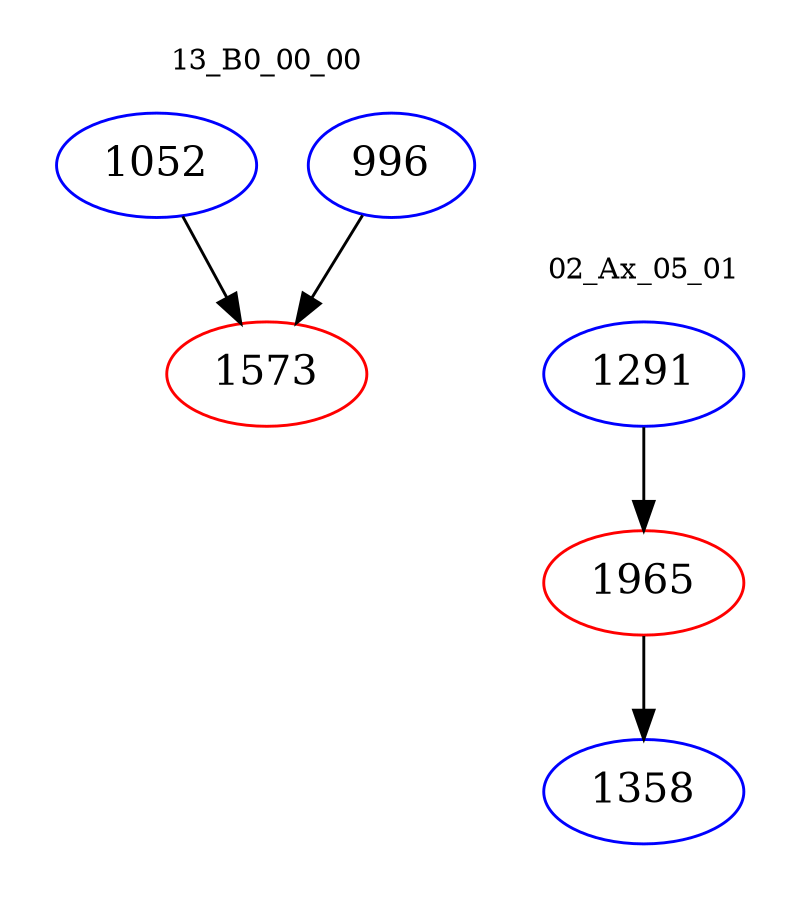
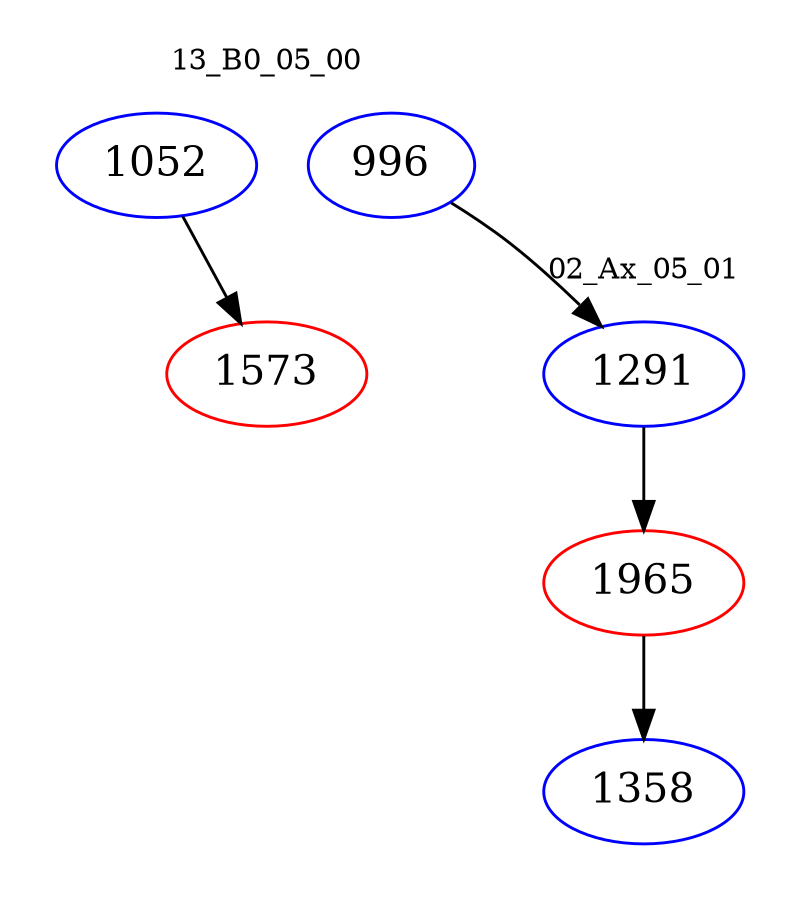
(267, 62) -> (267, 62)
(337, 257) -> (540, 269)
